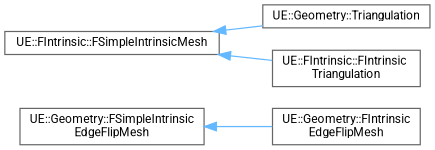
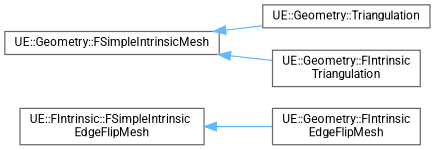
(112, 43) -> (112, 43)
(346, 68) -> (346, 68)
(112, 127) -> (112, 127)
